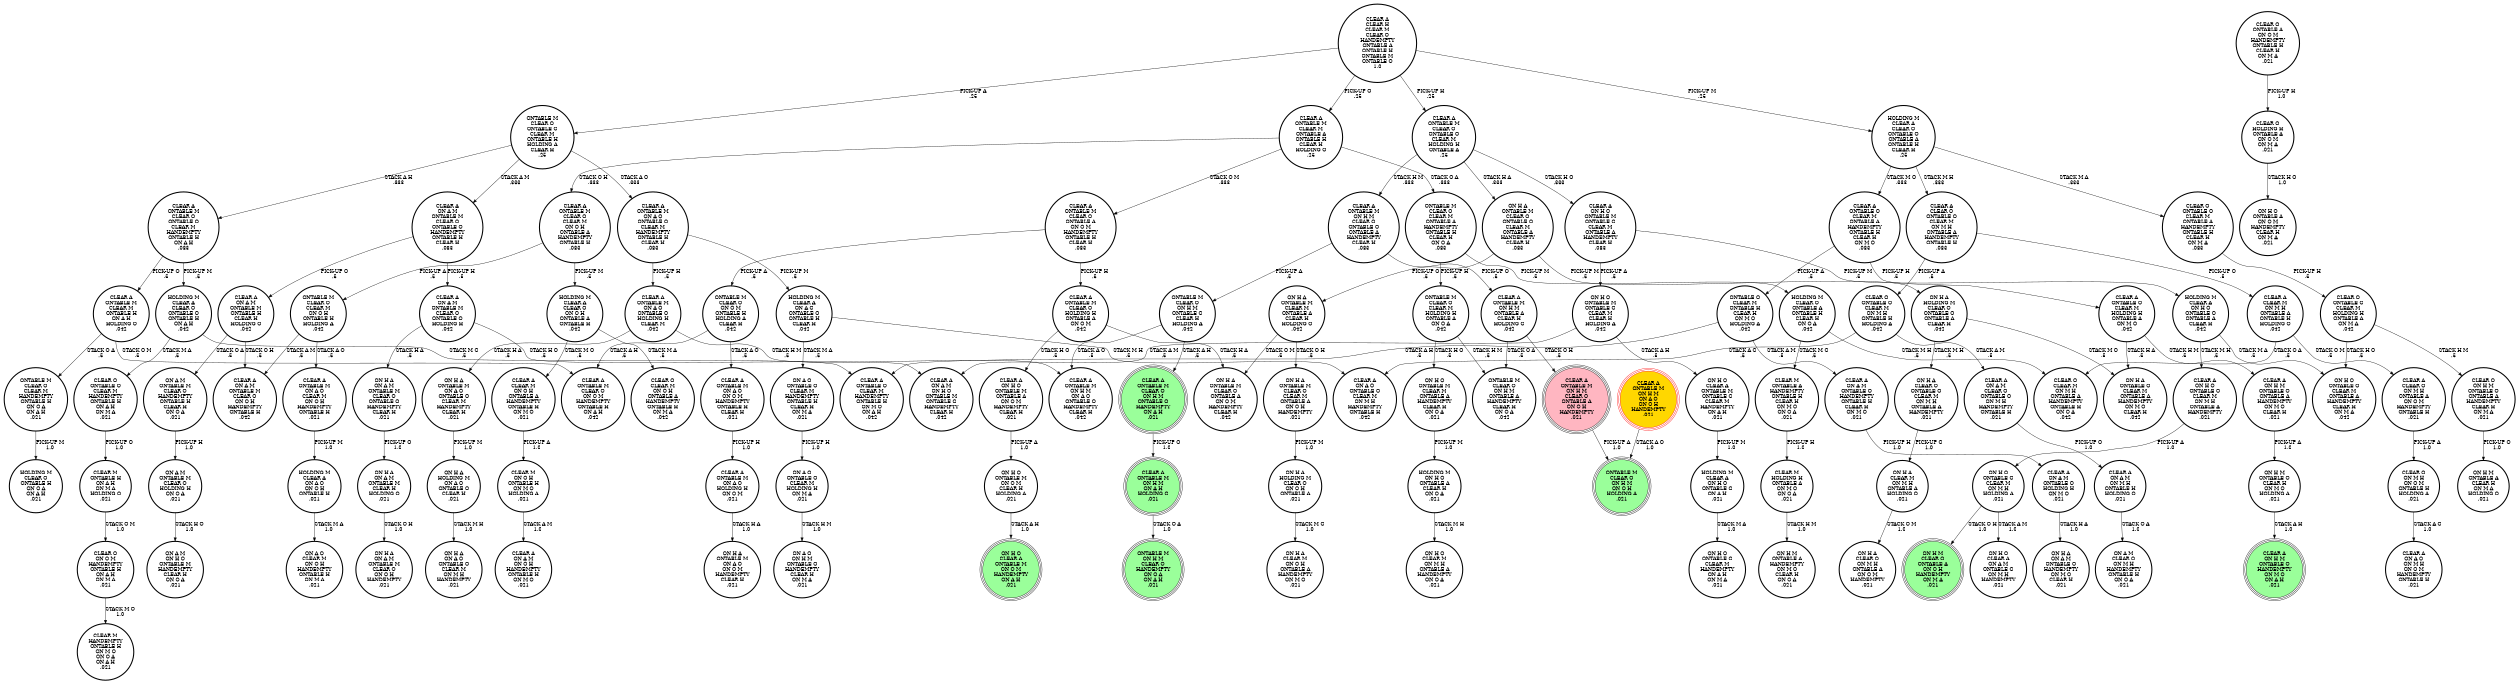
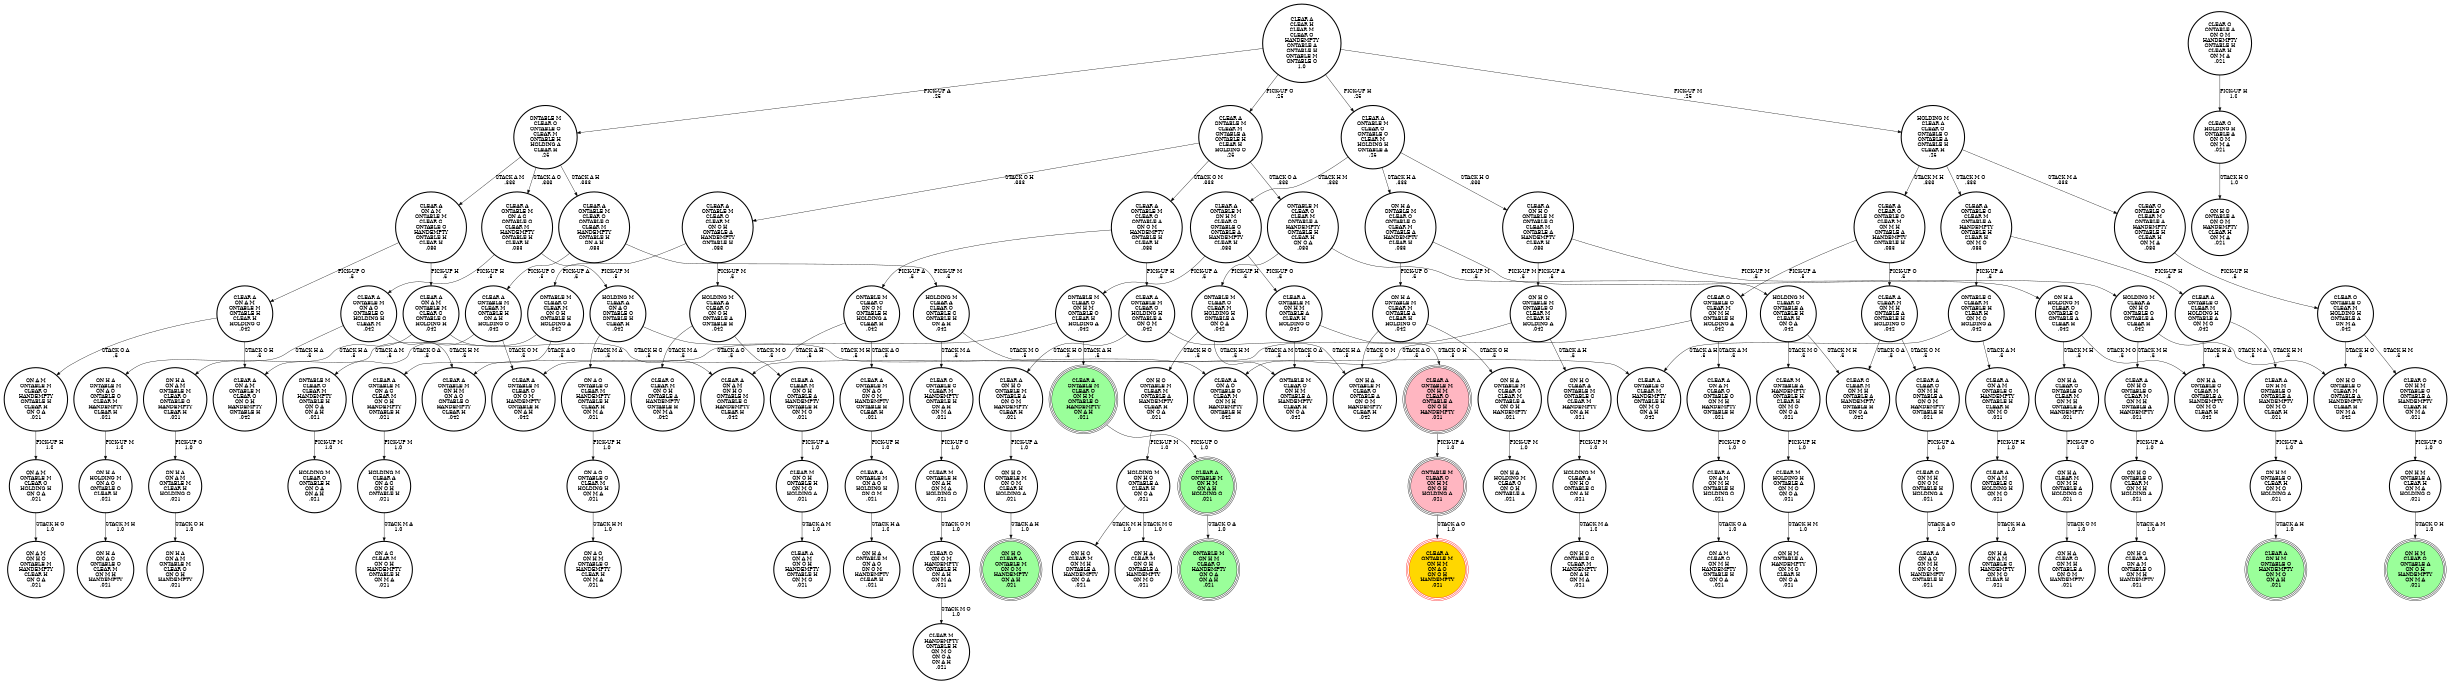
(1635, 442) -> (1437, 525)
(1622, 486) -> (1437, 486)
(1967, 523) -> (2415, 523)
(1295, 525) -> (1143, 525)
